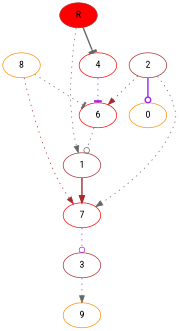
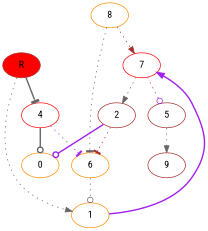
(125, 88) -> (104, 139)
(98, 115) -> (90, 165)
none -> (40, 138)
(161, 149) -> (131, 87)
(82, 165) -> (90, 215)
(82, 187) -> (199, 166)
(82, 265) -> (167, 115)
(82, 315) -> (167, 165)
